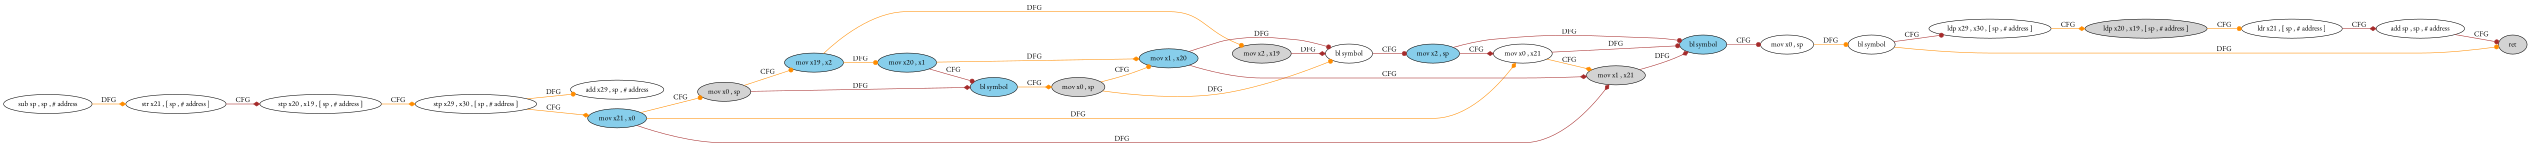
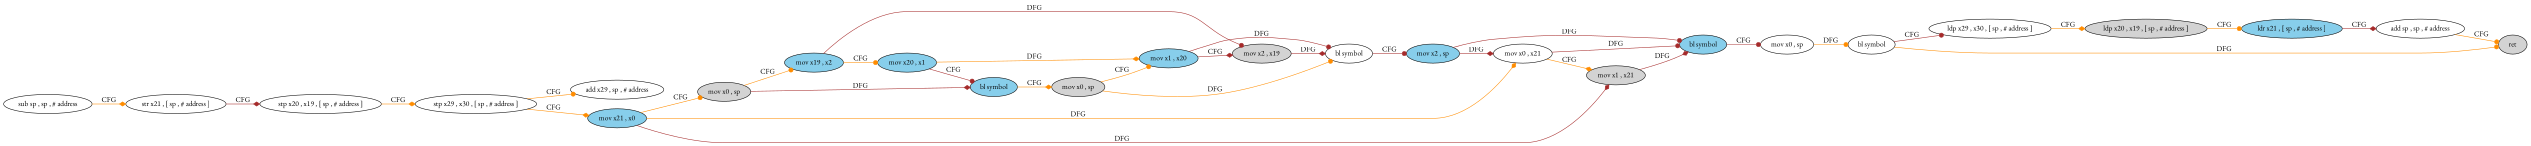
(1030, 12) -> (1030, 12)
(2292, 29) -> (2292, 29)
(2475, 38) -> (2475, 38)
(1476, 50) -> (1476, 50)
(861, 59) -> (861, 59)
(1384, 78) -> (1212, 56)
(554, 92) -> (554, 92)
(109, 100) -> (109, 100)
